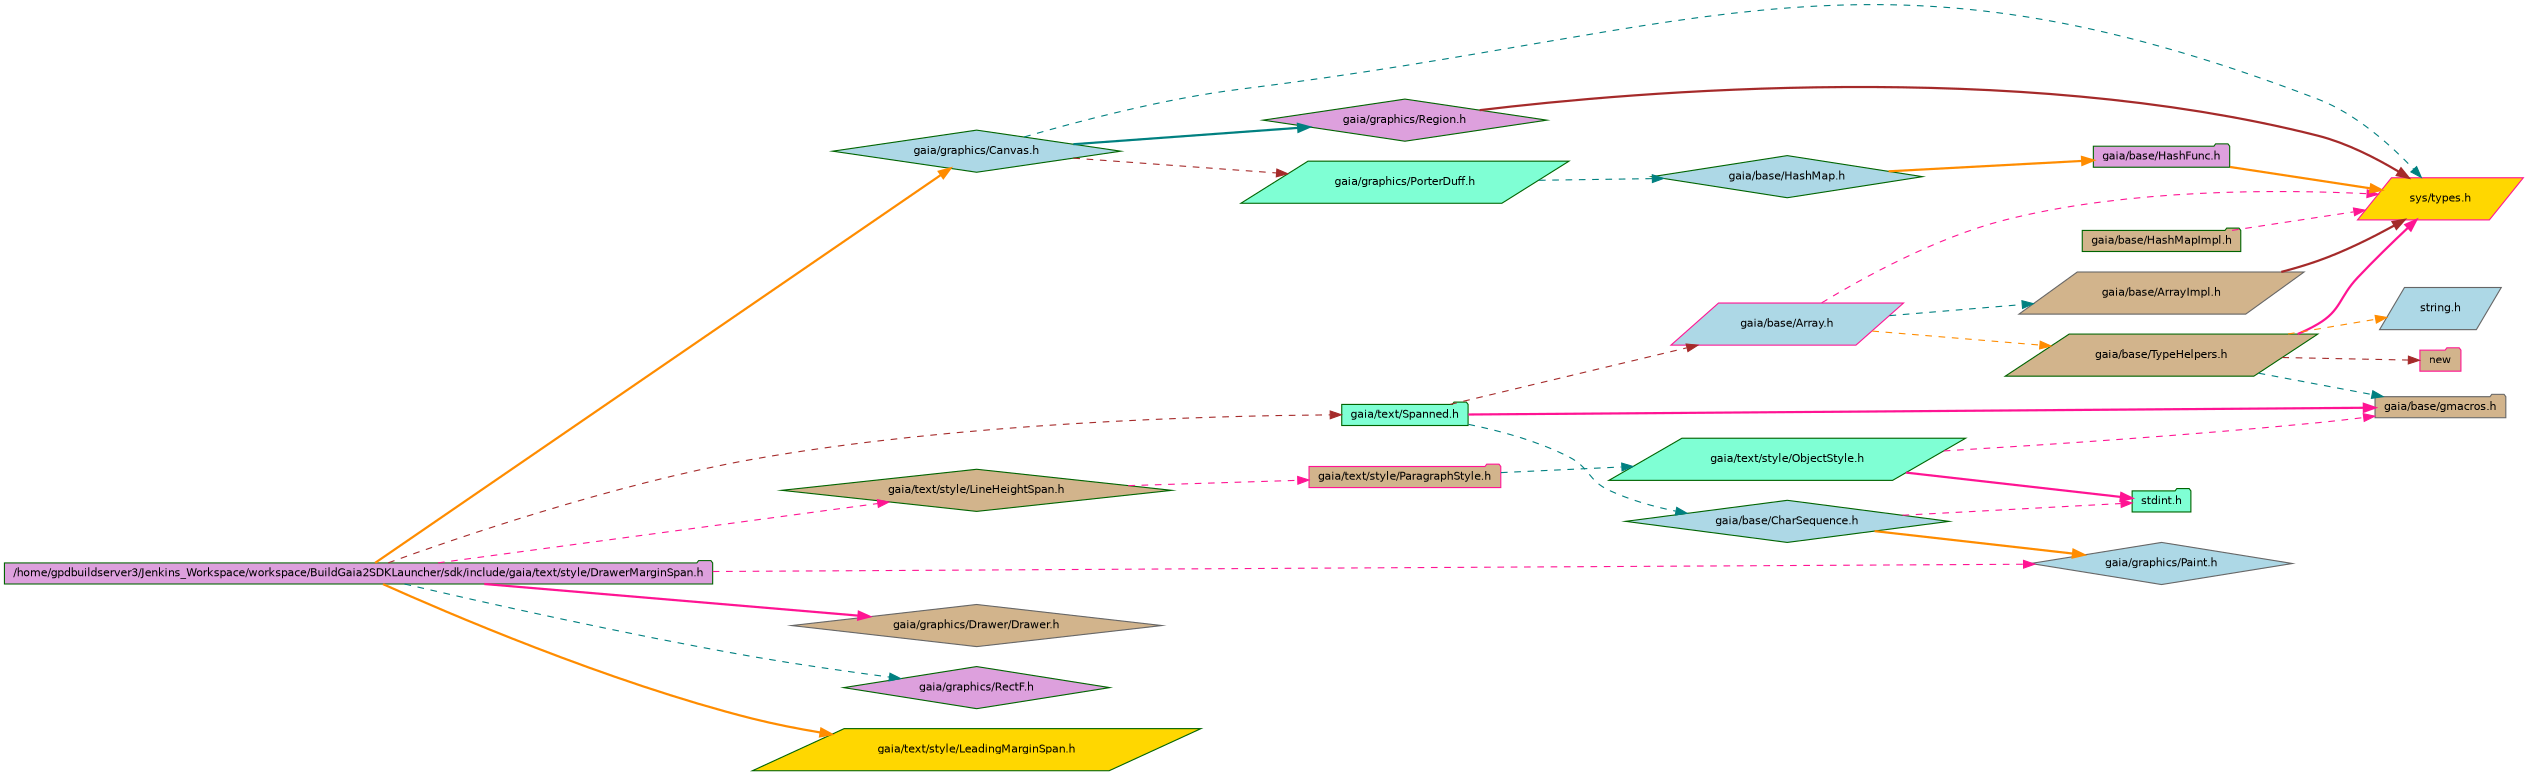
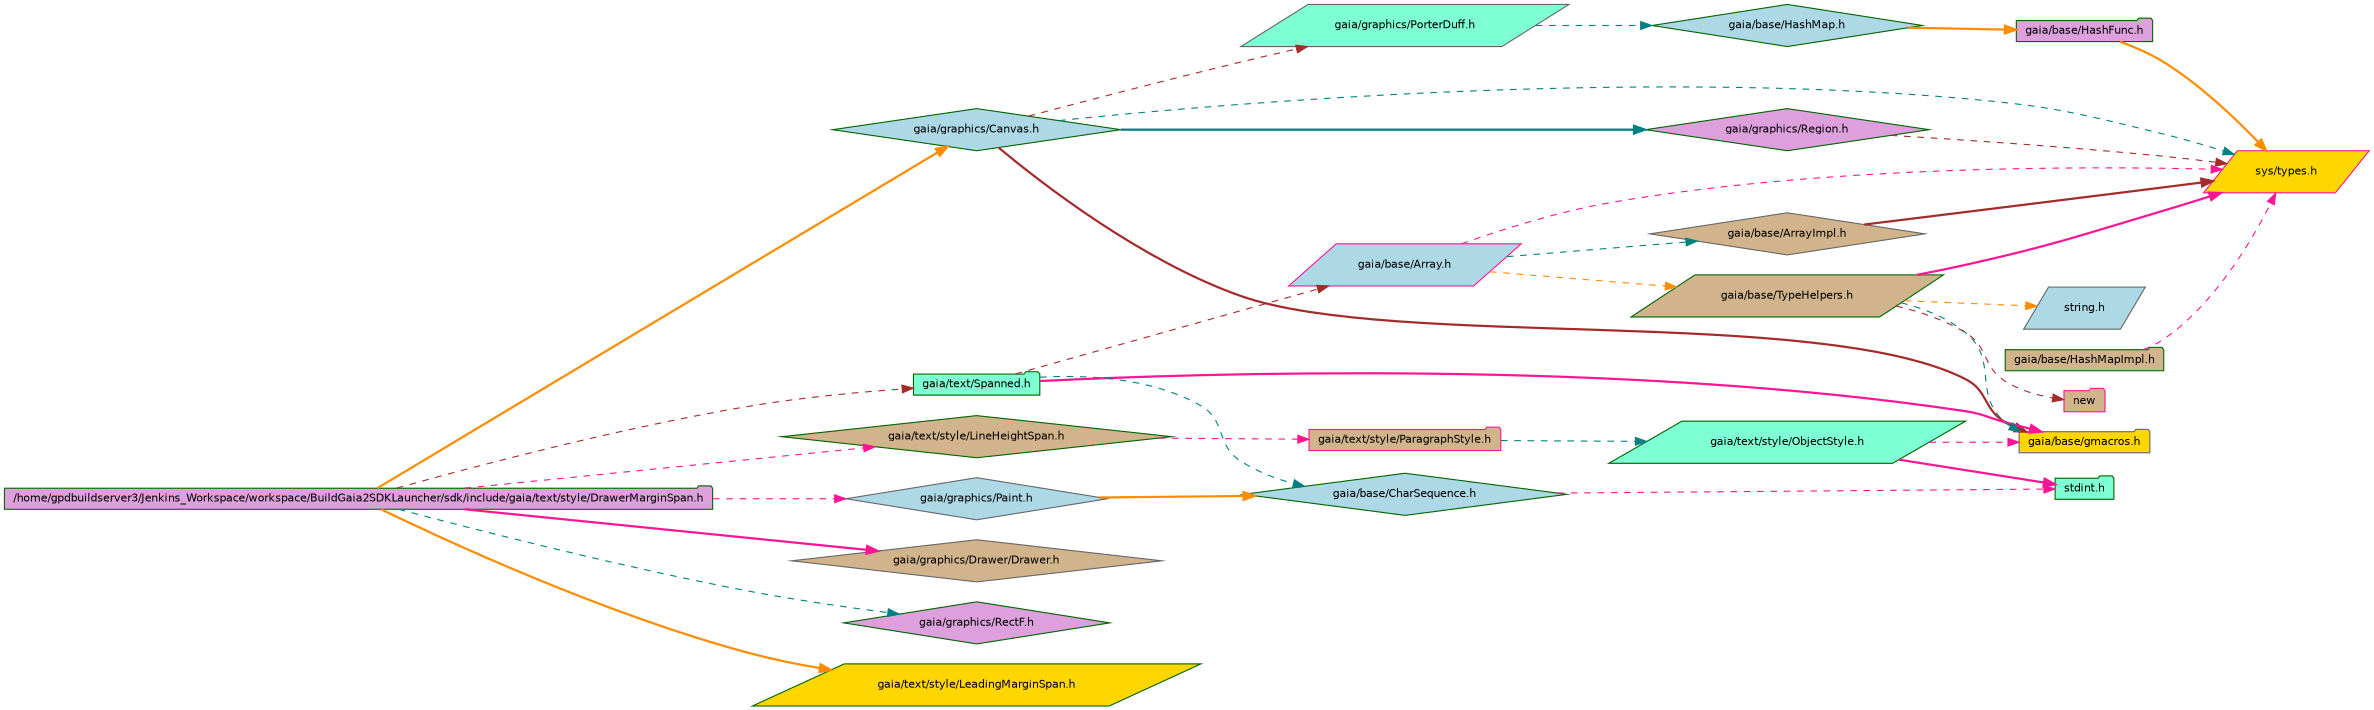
(1945, 89) -> (2054, 147)
(1405, 182) -> (1405, 25)
(2161, 293) -> (1787, 234)
none -> (1498, 327)
(2440, 407) -> (2084, 442)
(1974, 542) -> (1171, 497)
